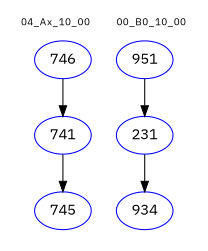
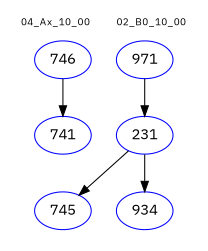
(152, 23) -> (152, 23)
(145, 60) -> (145, 60)
(63, 168) -> (115, 163)
